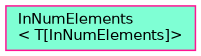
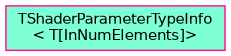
(101, 28) -> (115, 28)
